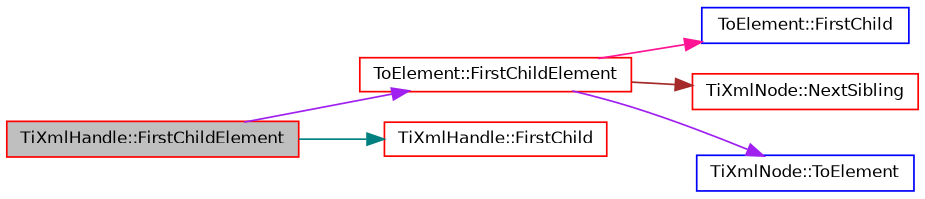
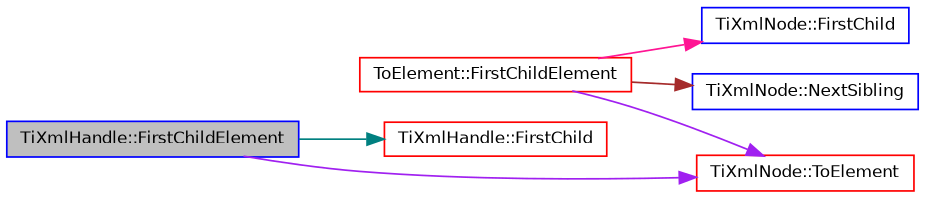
(805, 25) -> (805, 25)
(805, 92) -> (805, 92)
(318, 108) -> (461, 177)
(153, 139) -> (153, 139)
(805, 173) -> (805, 173)
